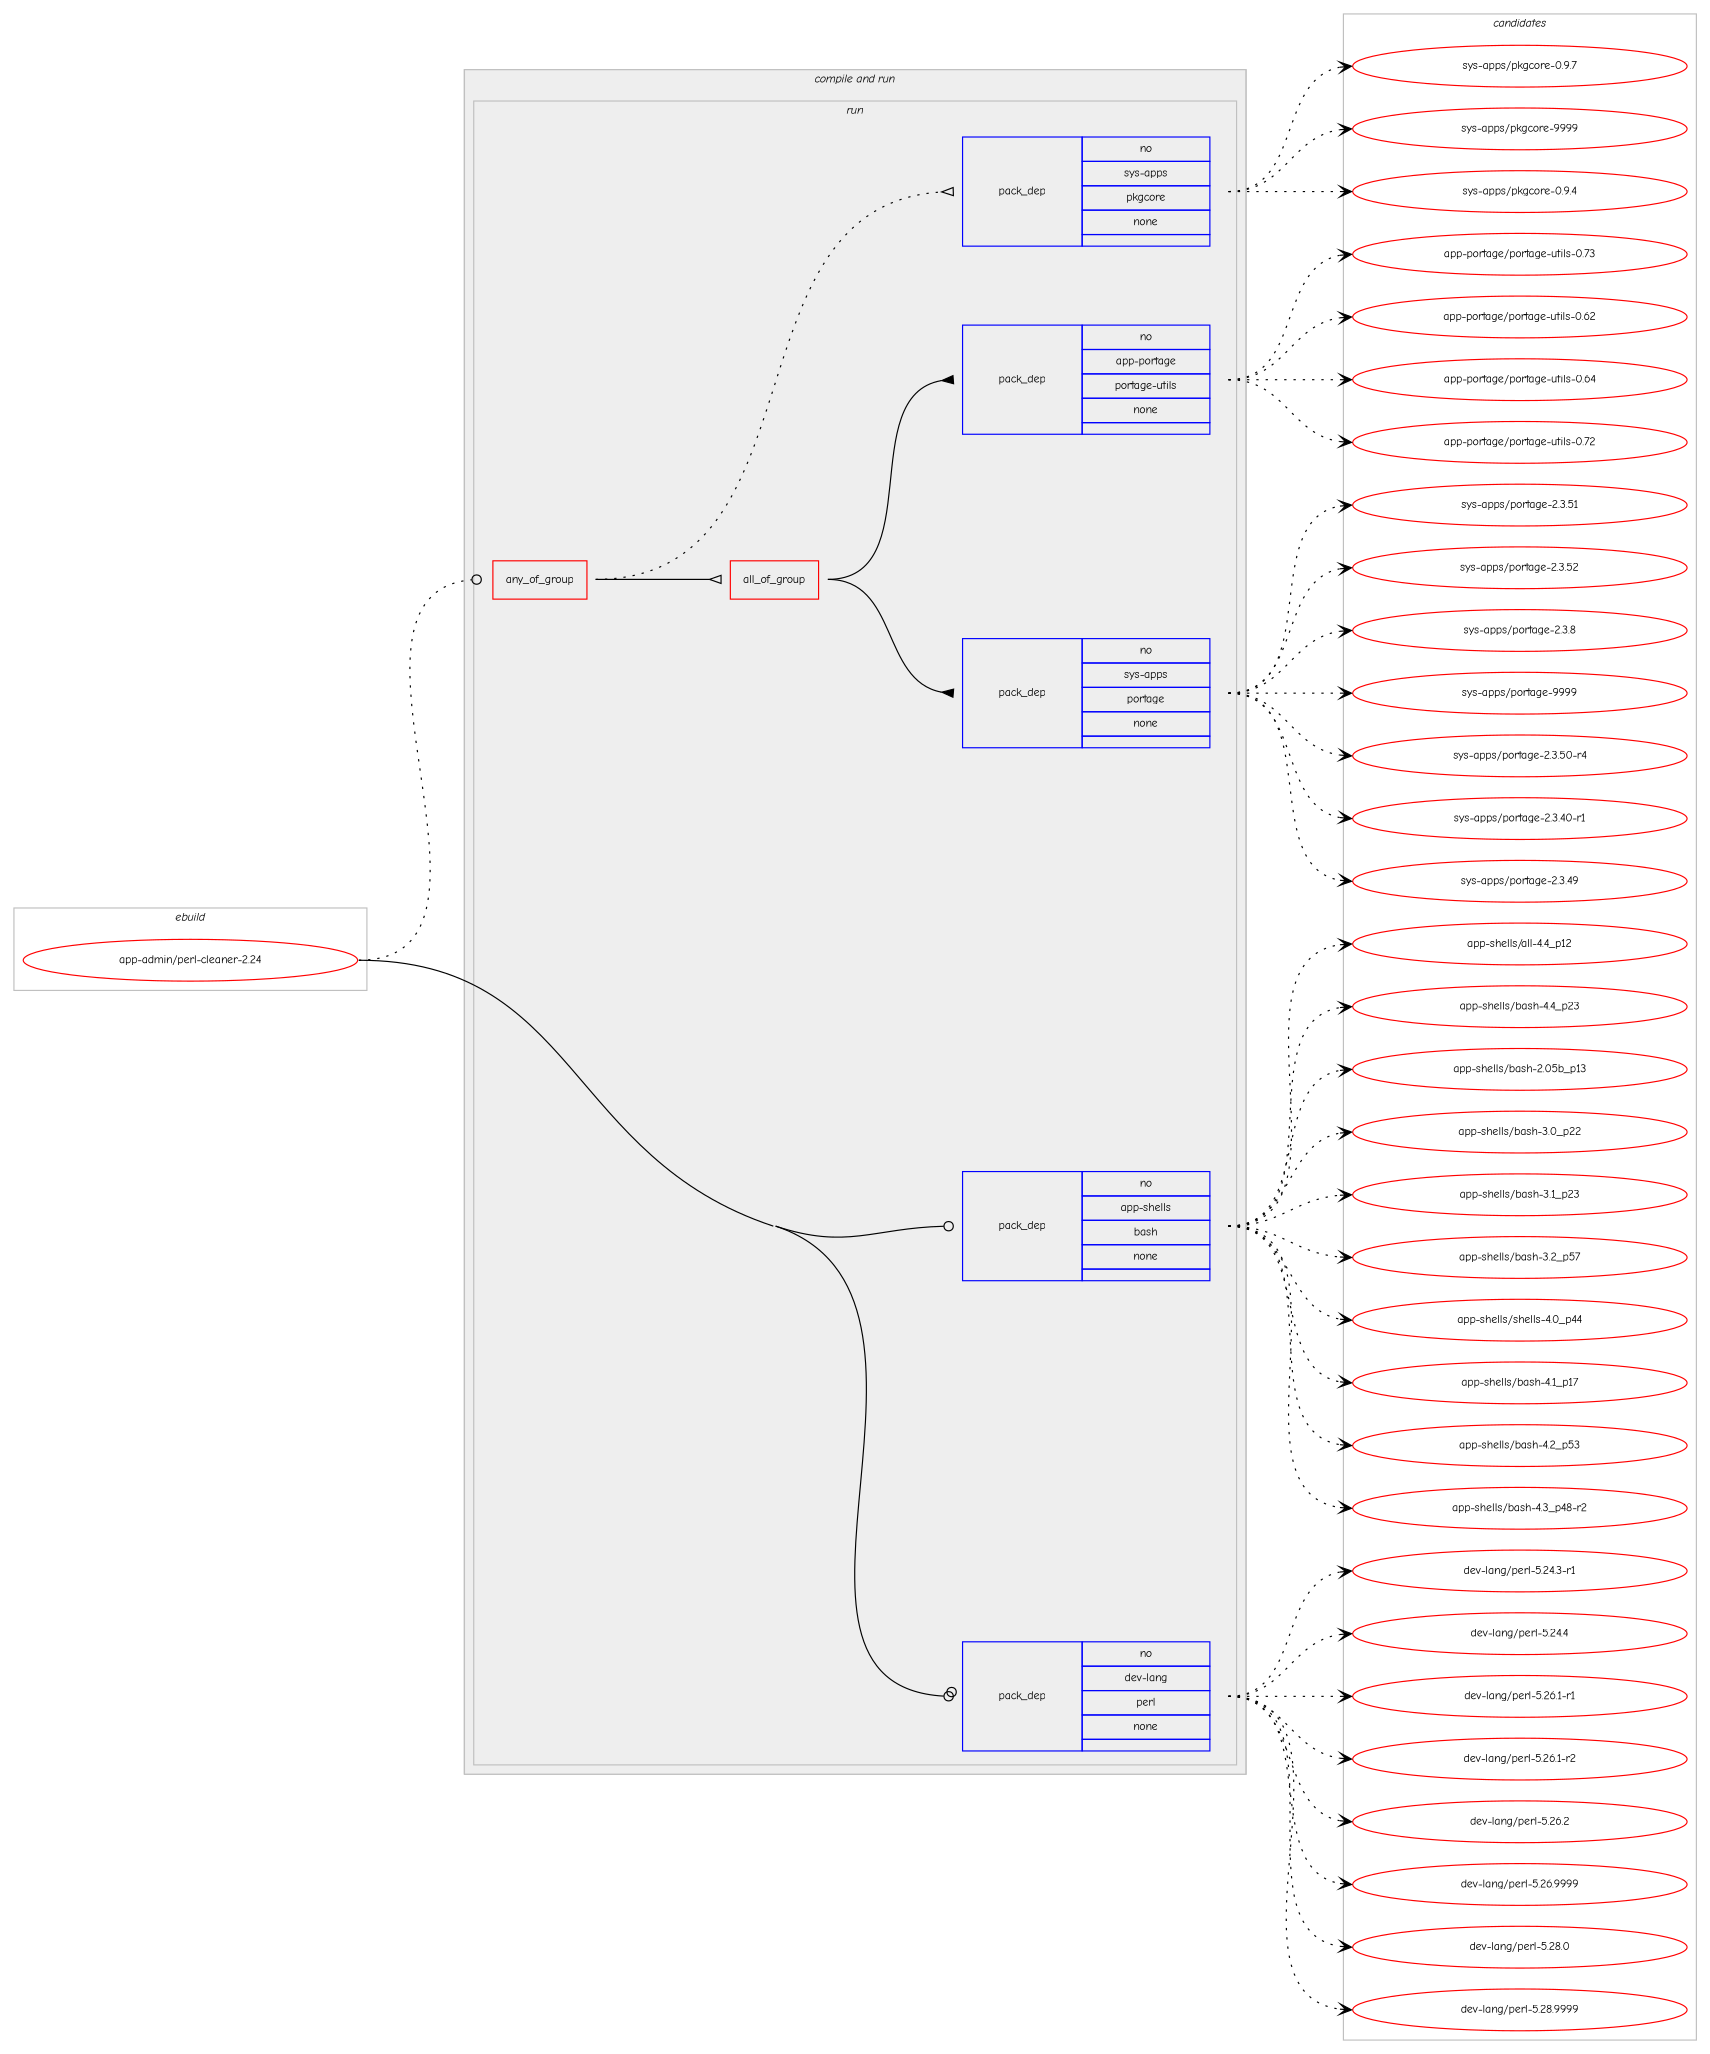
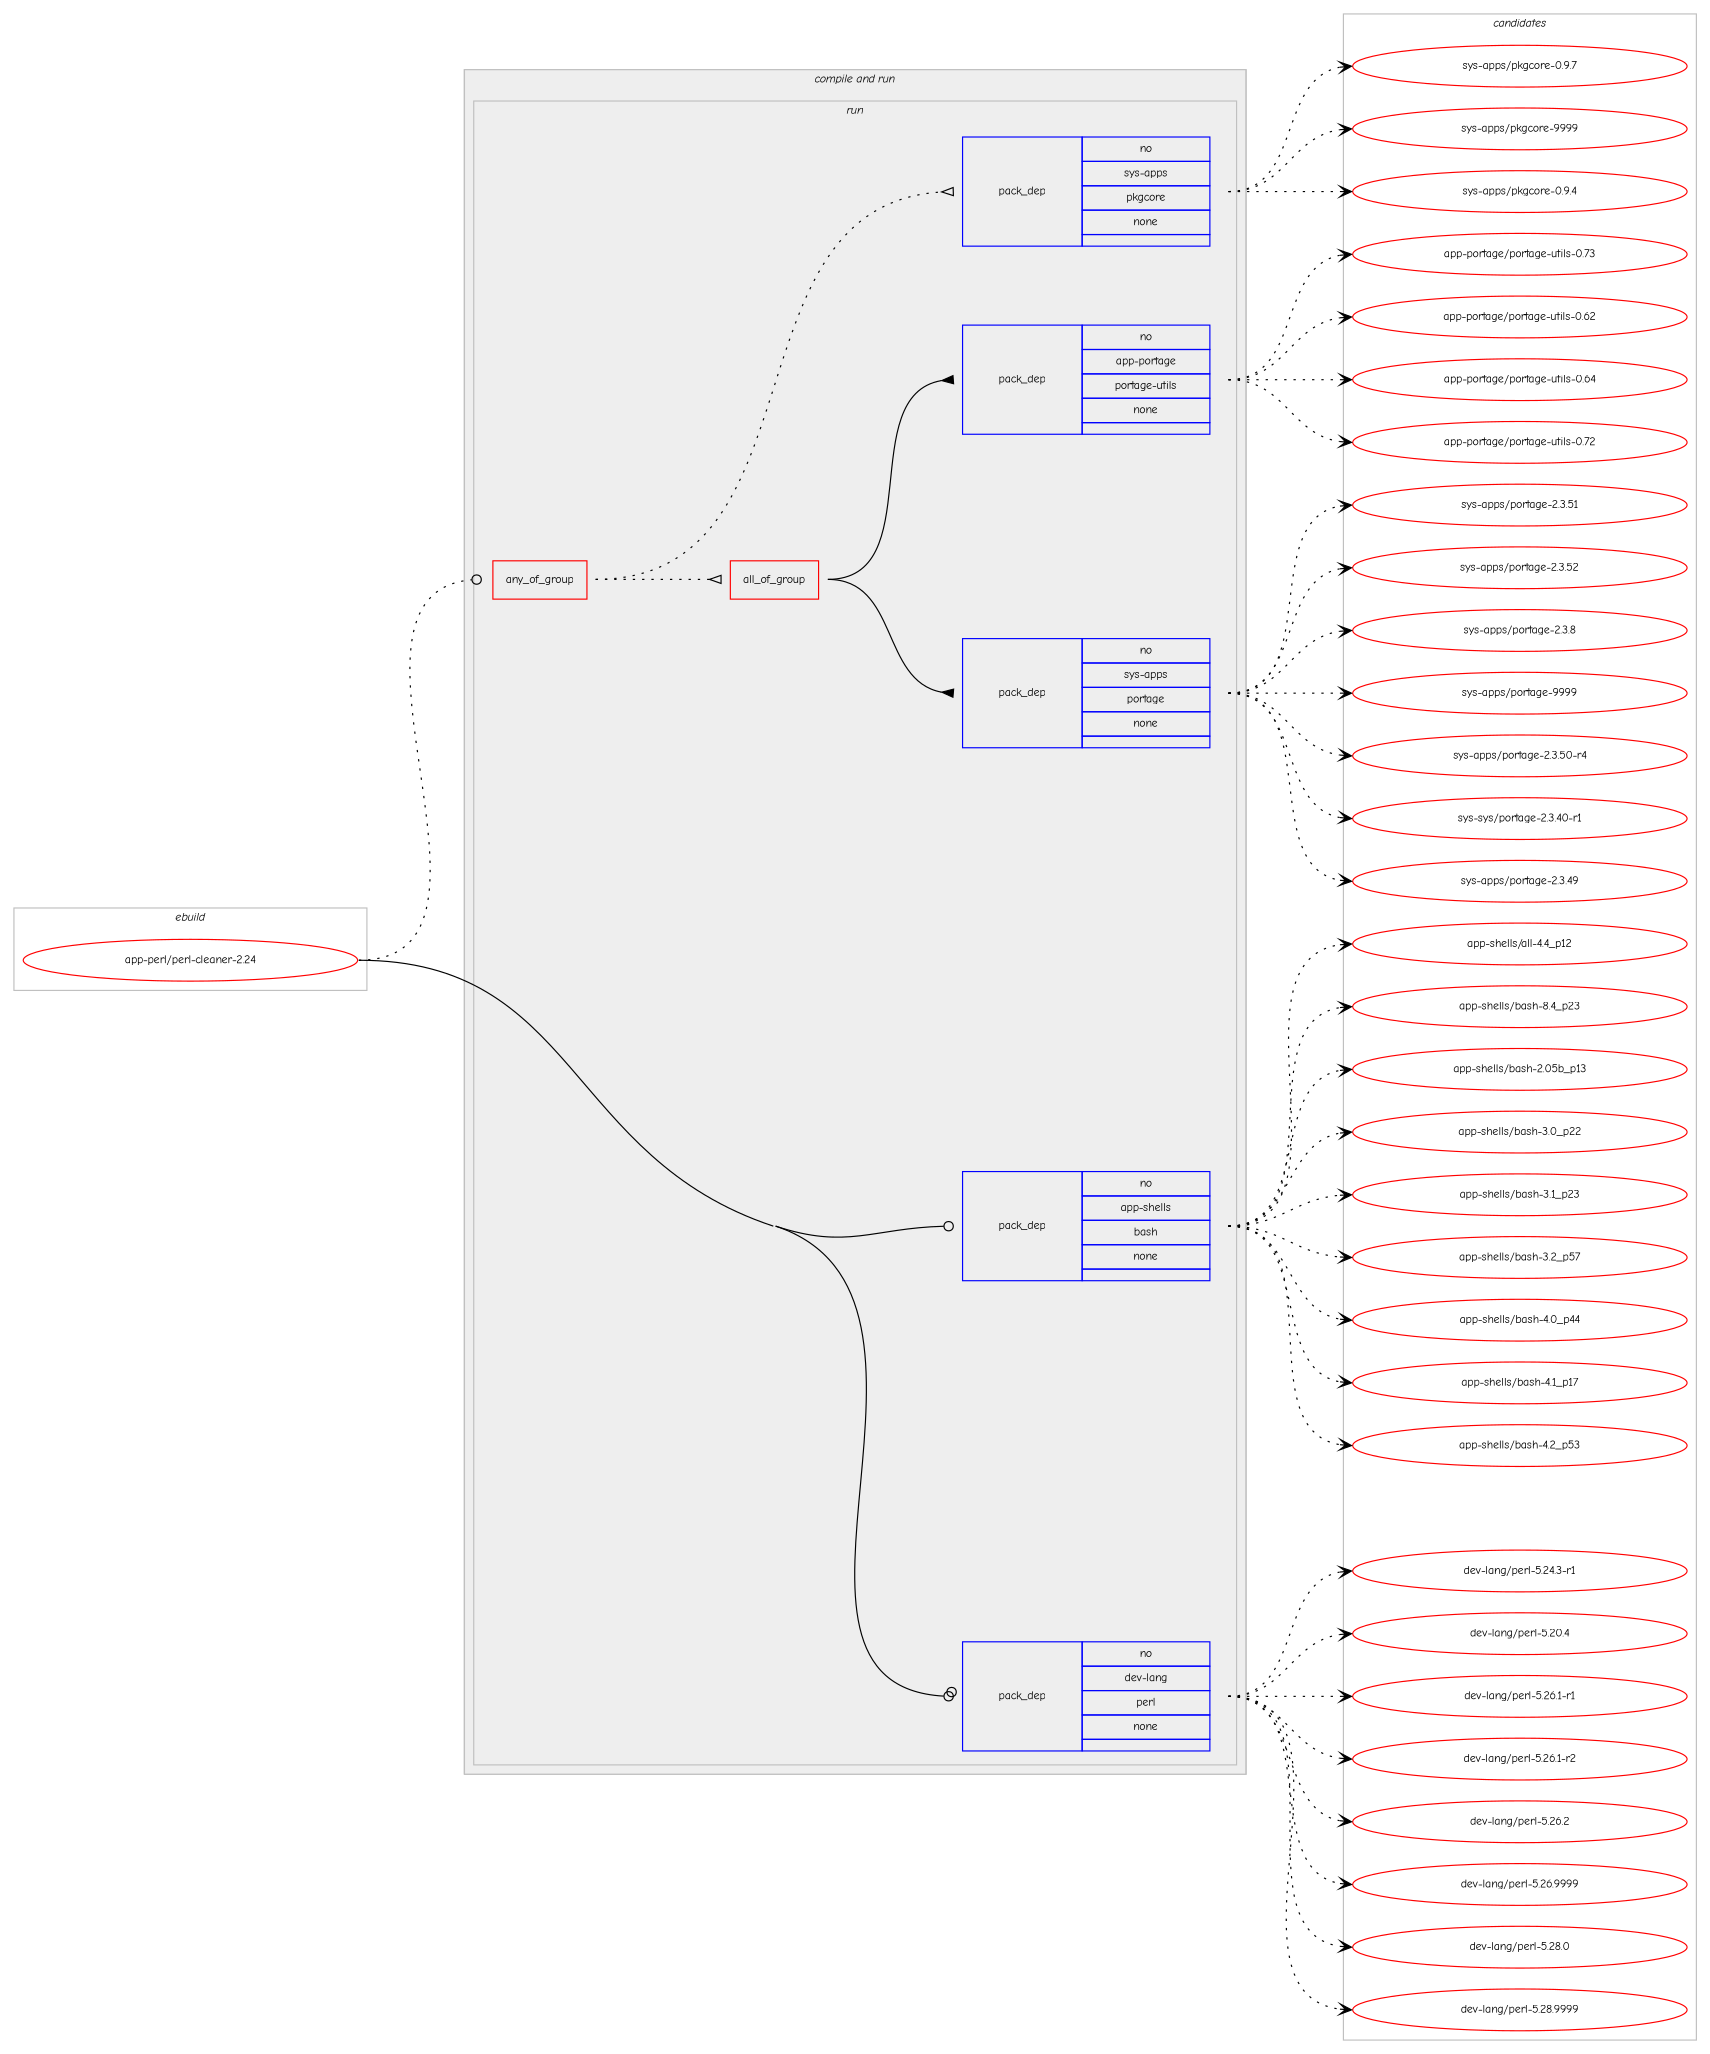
(652, 579) -> (652, 579)
(1520, 819) -> (1520, 819)
(190, 960) -> (190, 960)
(1520, 1007) -> (1520, 1007)
(1520, 1320) -> (1520, 1320)
(1520, 1508) -> none
(1520, 1634) -> (1520, 1634)
